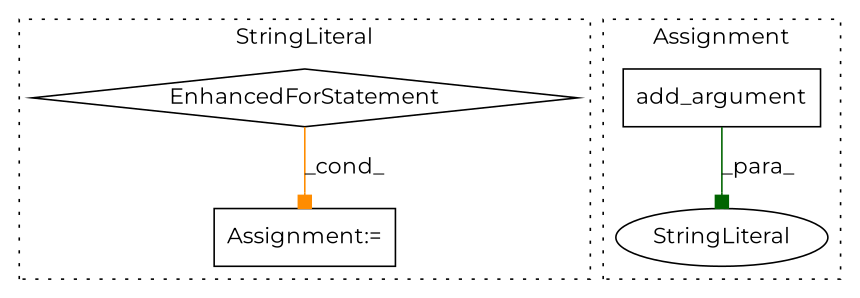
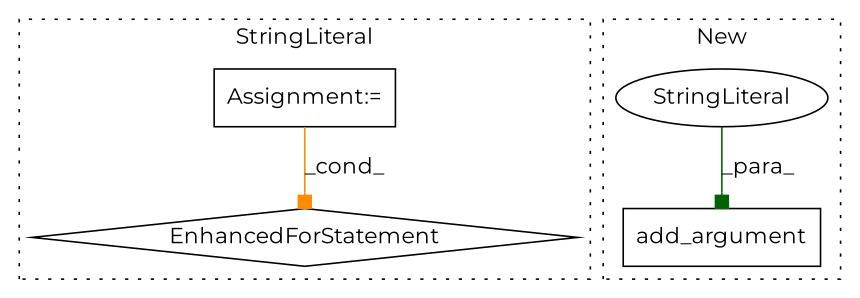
(722, 38) -> (722, 38)
(305, 160) -> (305, 160)
(722, 160) -> (722, 160)
